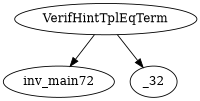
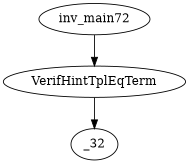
(85, 47) -> (94, 46)
